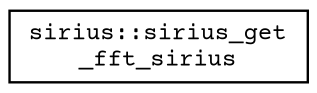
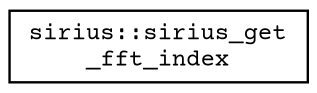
(159, 47) -> (159, 47)
